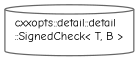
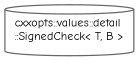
(69, 30) -> (69, 30)
